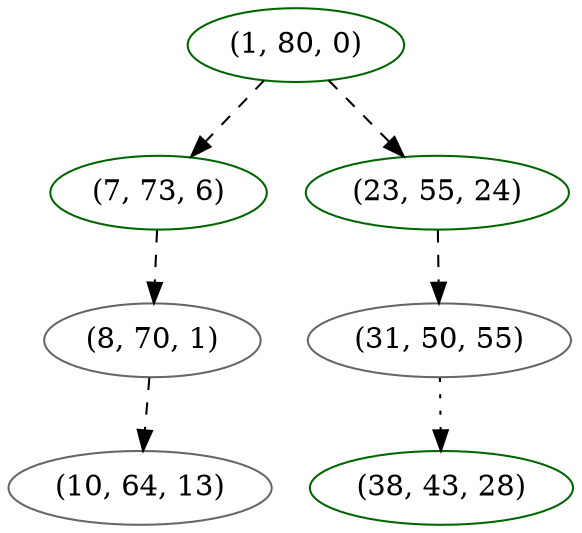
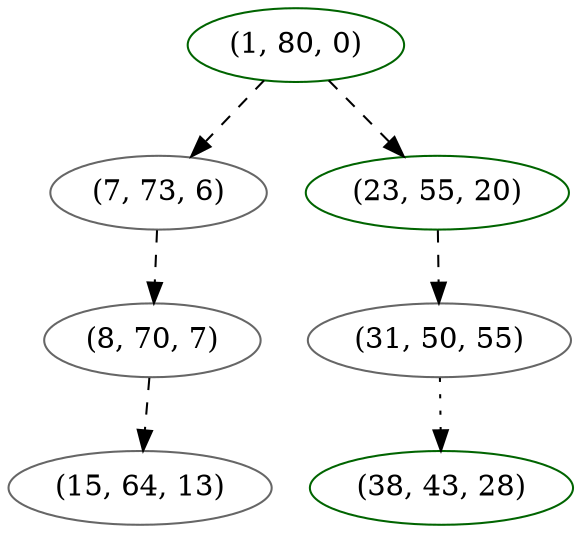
(159, 193) -> (159, 193)
(437, 193) -> (437, 193)
(152, 340) -> (152, 340)
(140, 488) -> (140, 488)
